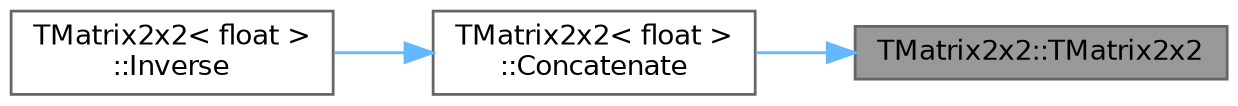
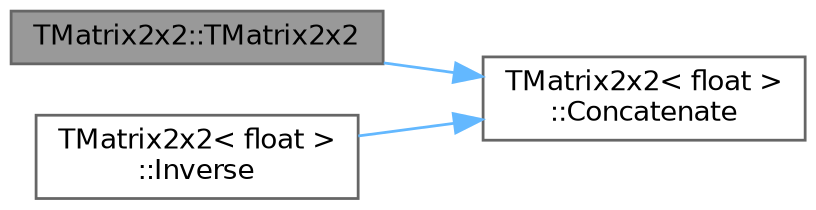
(791, 53) -> (419, 68)
